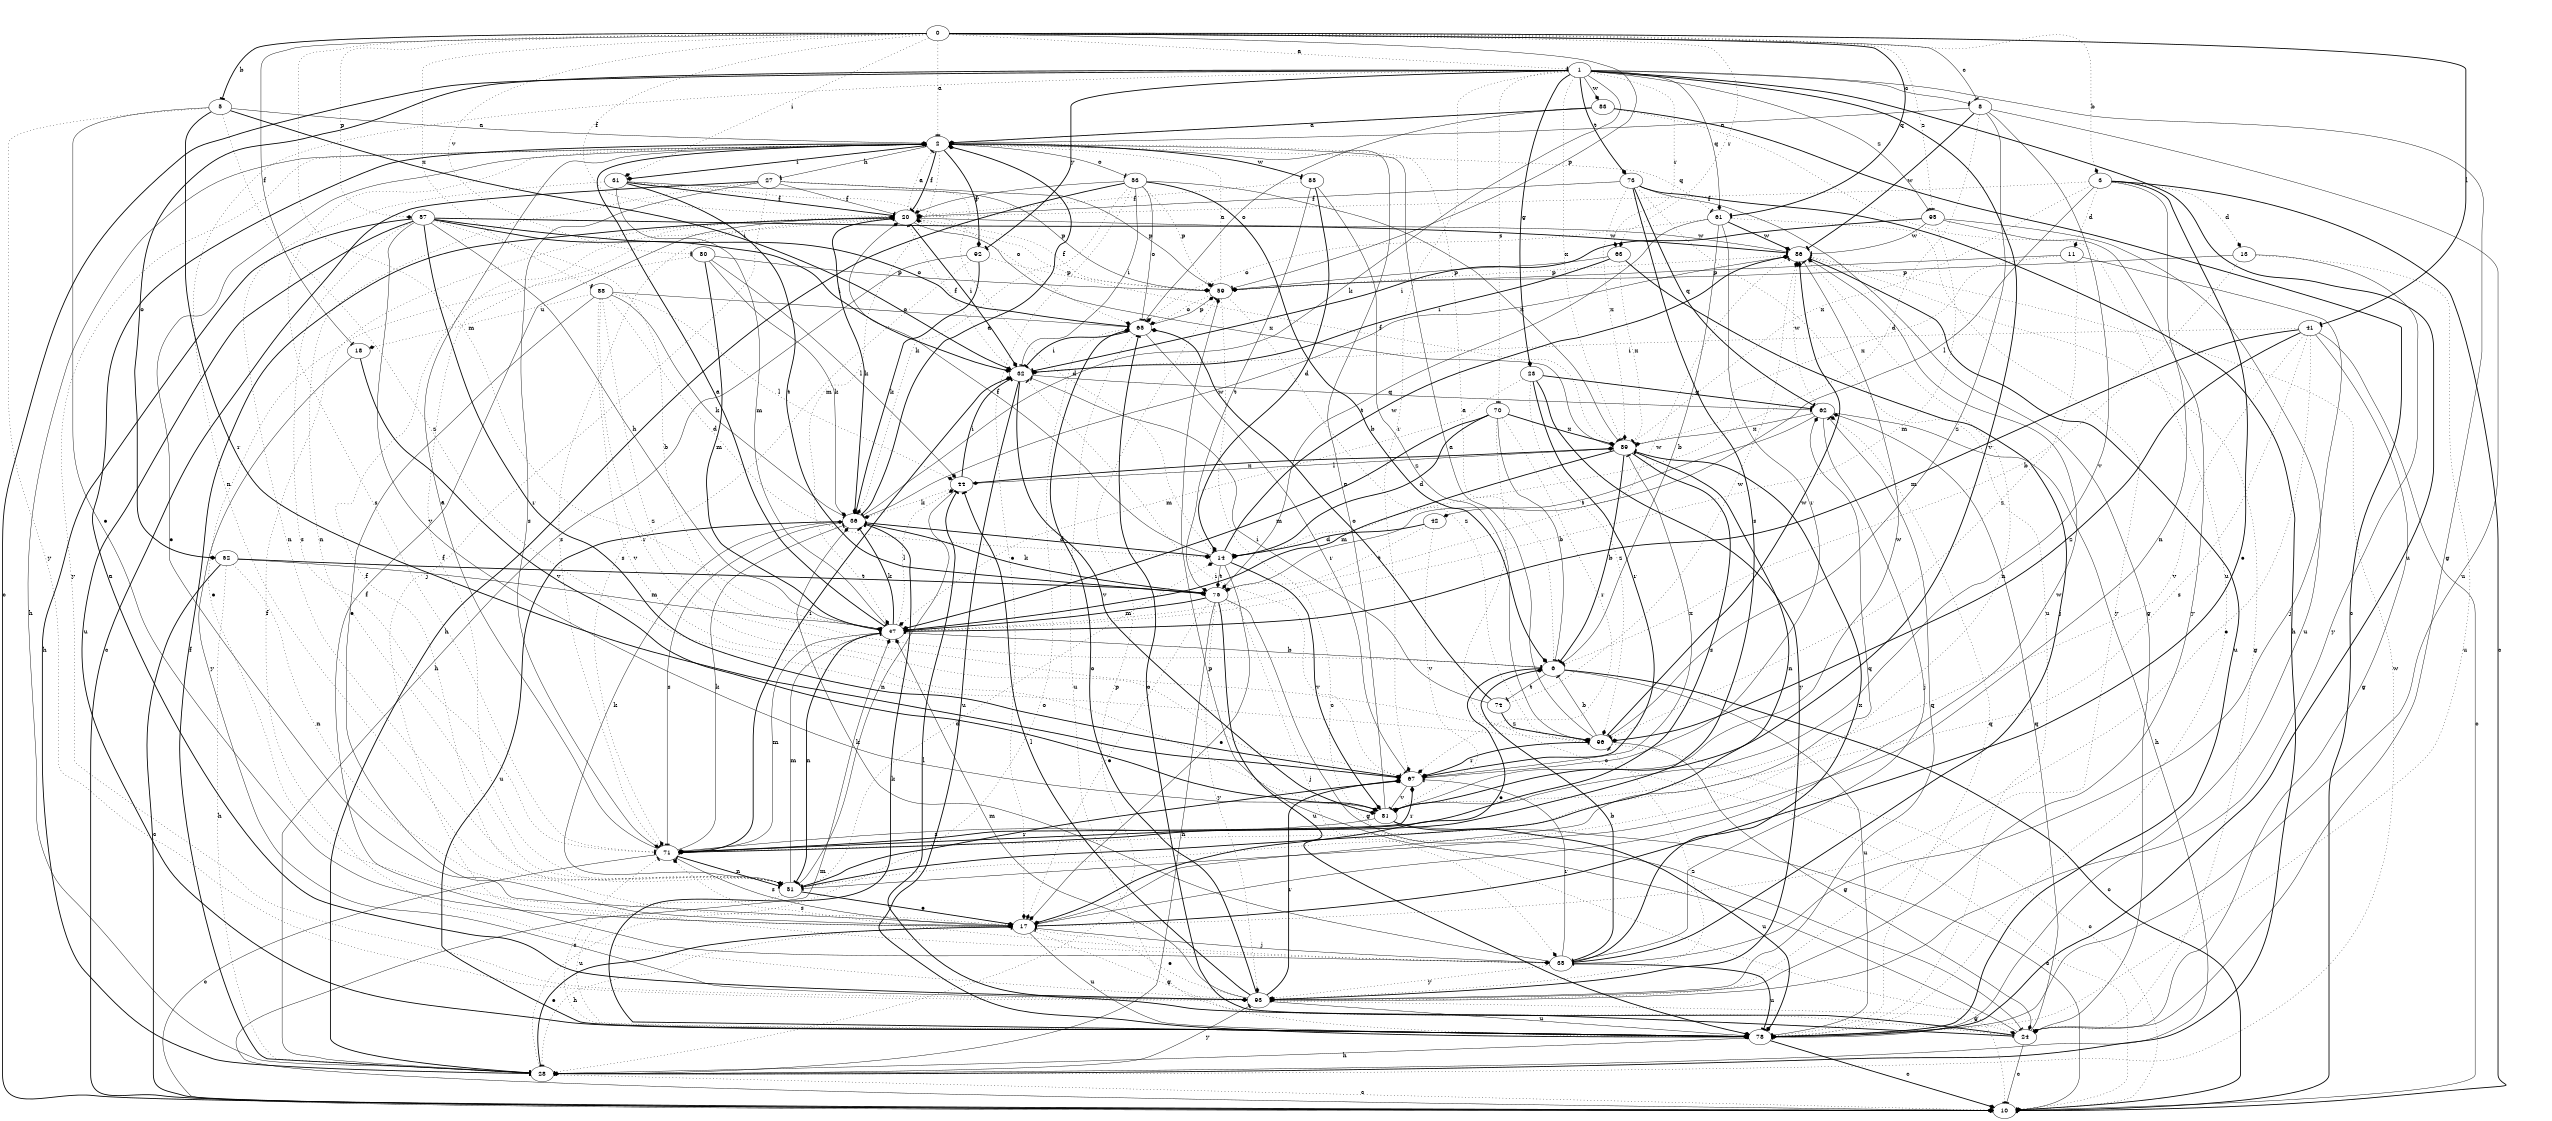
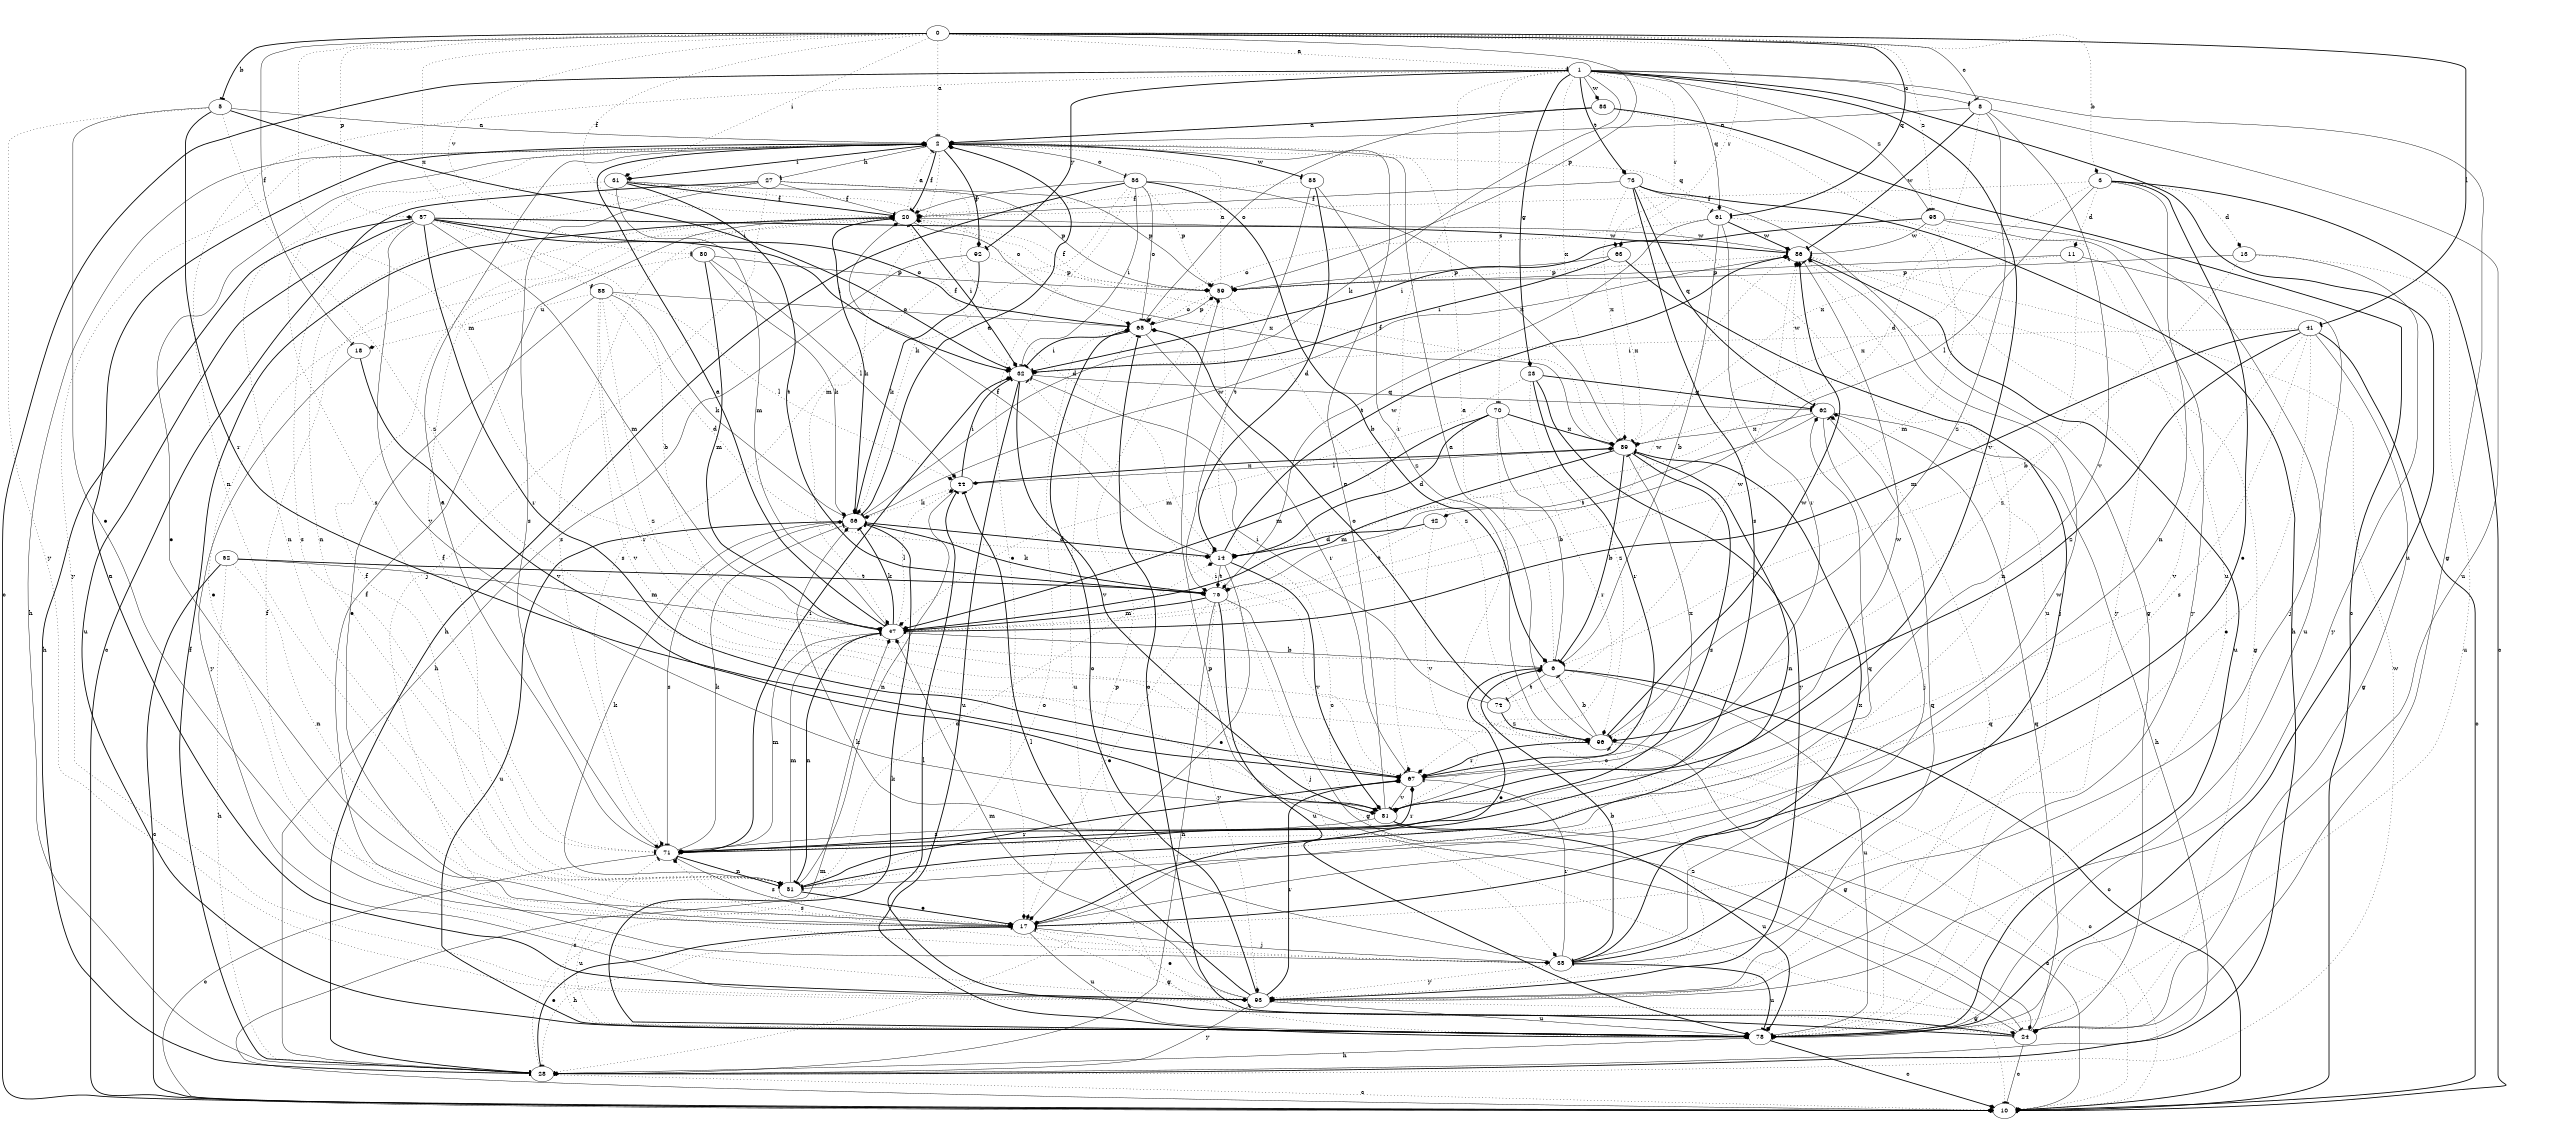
(468, 89) -> none
(635, 429) -> (635, 429)
(2475, 910) -> (2475, 910)
